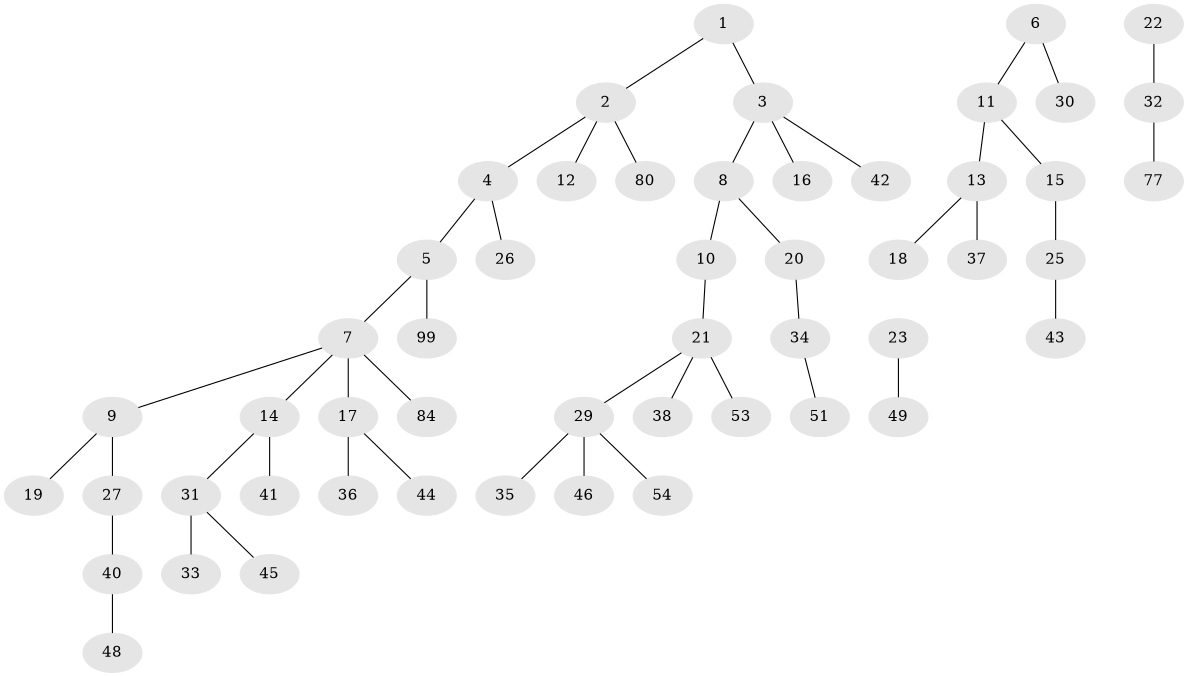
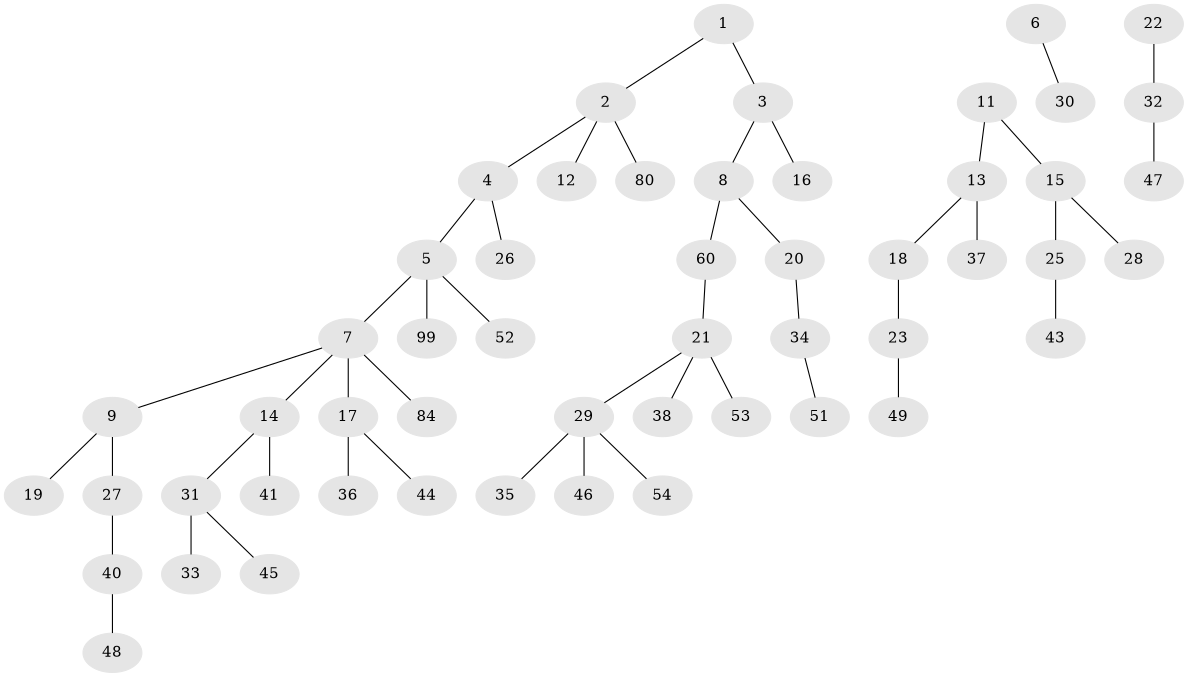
(1011, 63) -> none
(881, 181) -> none
(1154, 181) -> (1154, 181)
(706, 260) -> (706, 260)
none -> (1134, 260)
none -> (898, 299)
none -> (505, 338)
